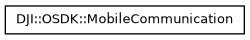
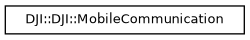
(125, 20) -> (125, 20)
